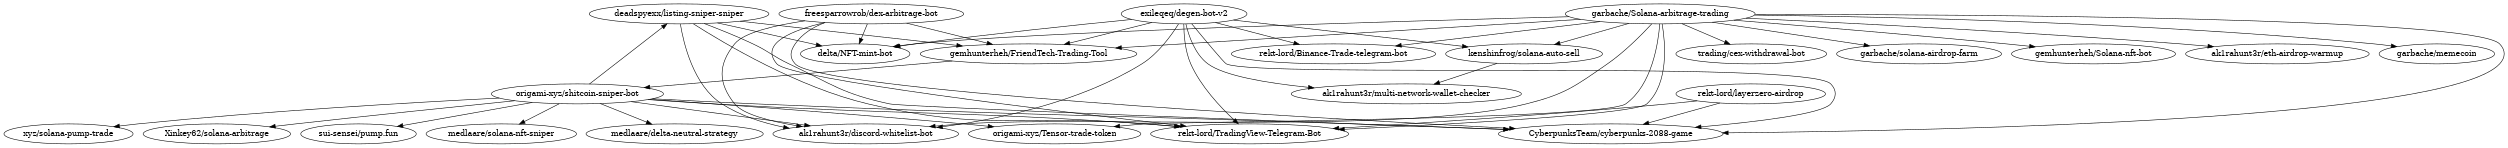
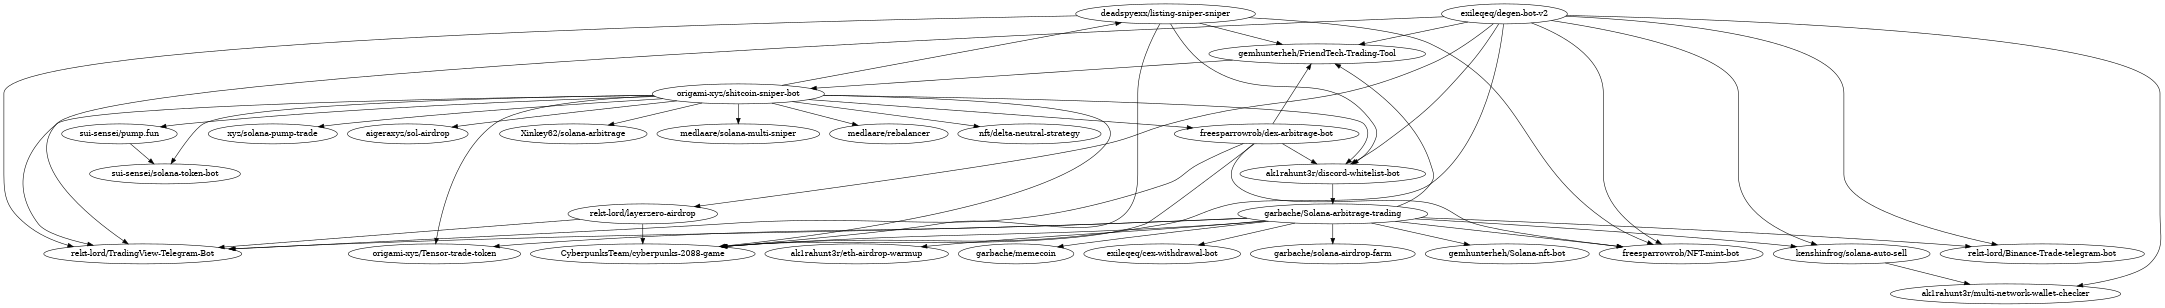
(855, 54) -> (1681, 254)
(1751, 54) -> (1162, 254)
(1474, 113) -> (1333, 191)
none -> (998, 114)
none -> (408, 134)
(501, 134) -> (738, 134)
(675, 134) -> (1029, 134)
none -> (889, 134)
none -> (1125, 139)
none -> (165, 174)
